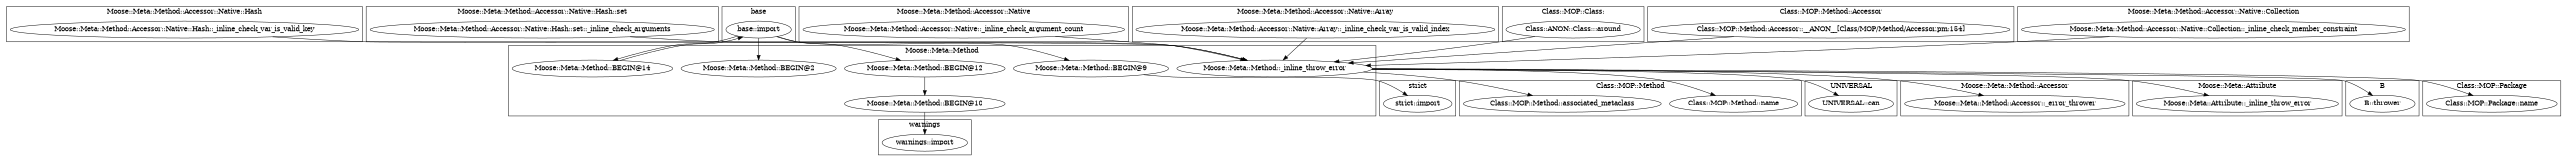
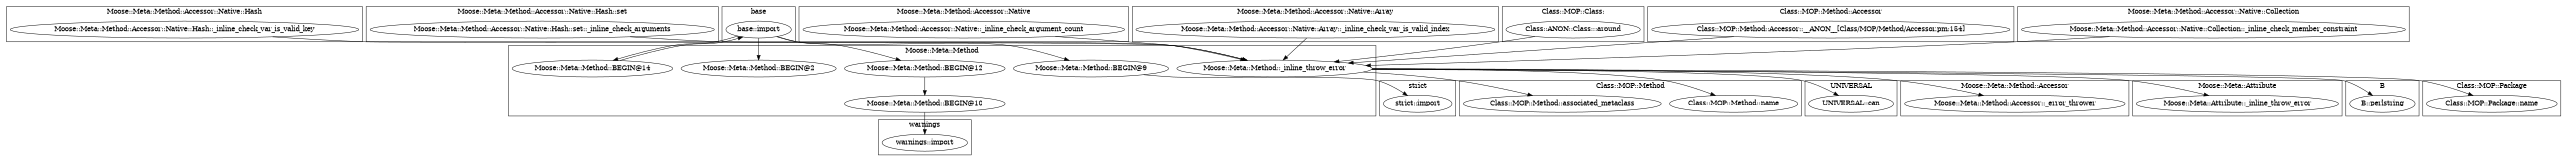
(2382, 104) -> (2382, 104)
